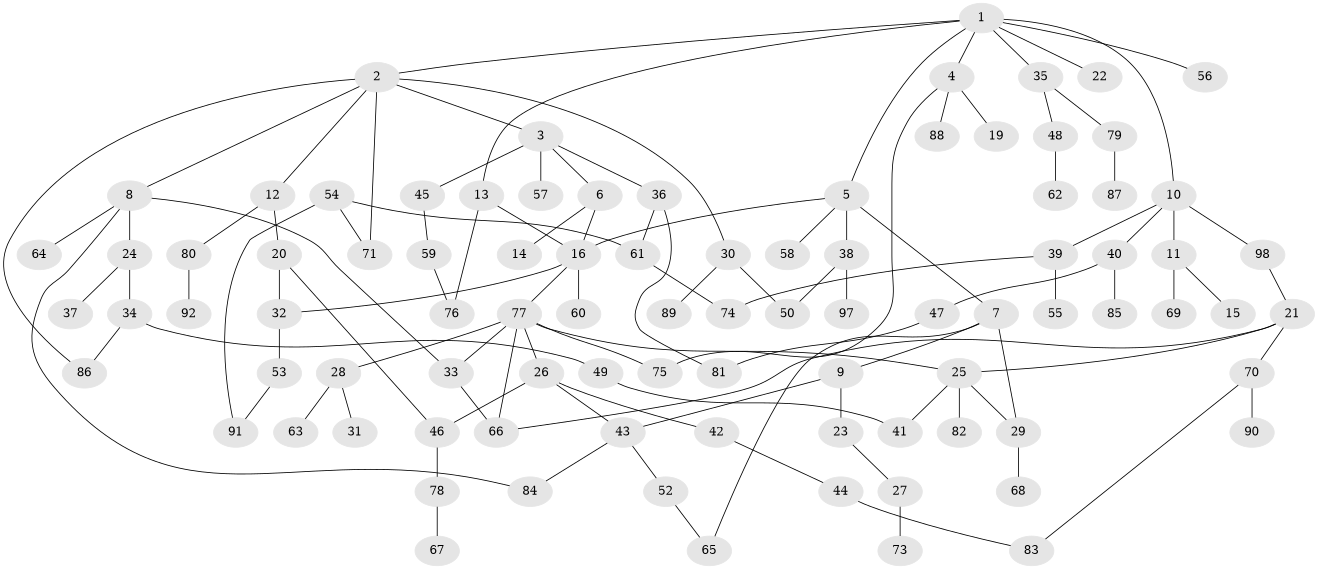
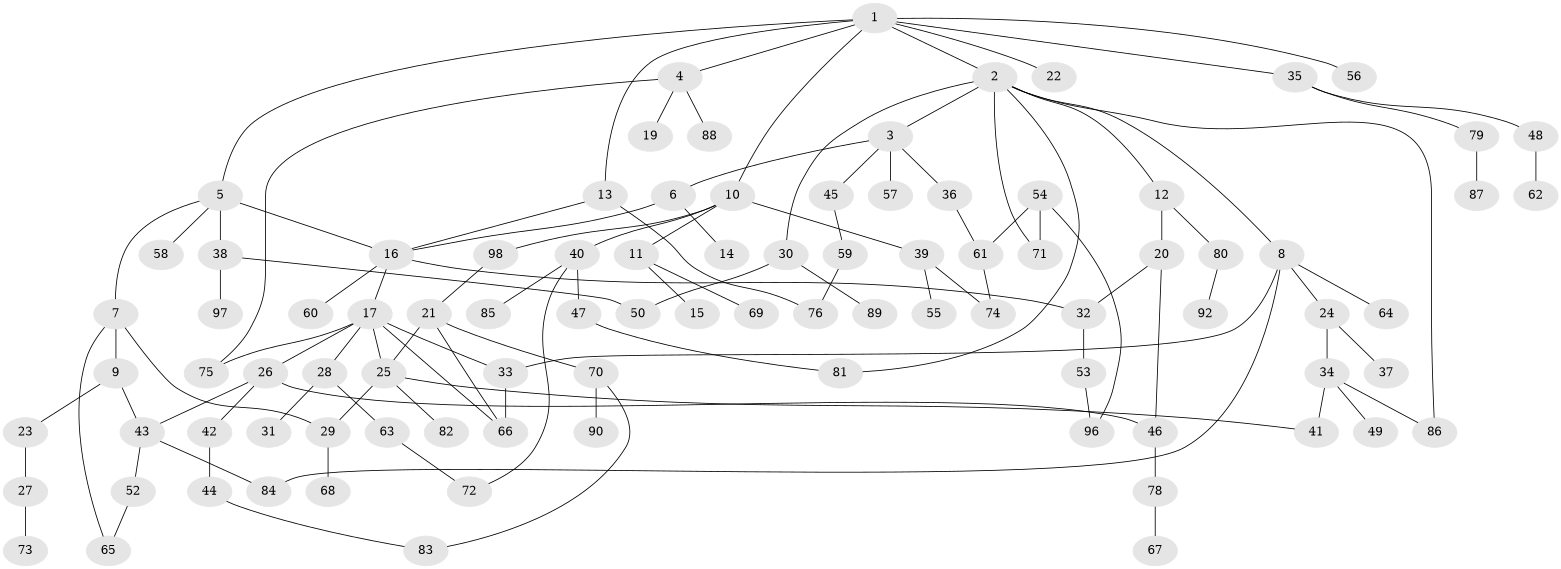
(639, 300) -> (1060, 288)
(519, 314) -> (370, 314)
(757, 403) -> (1322, 403)
(236, 432) -> (1092, 432)
none -> (469, 492)
